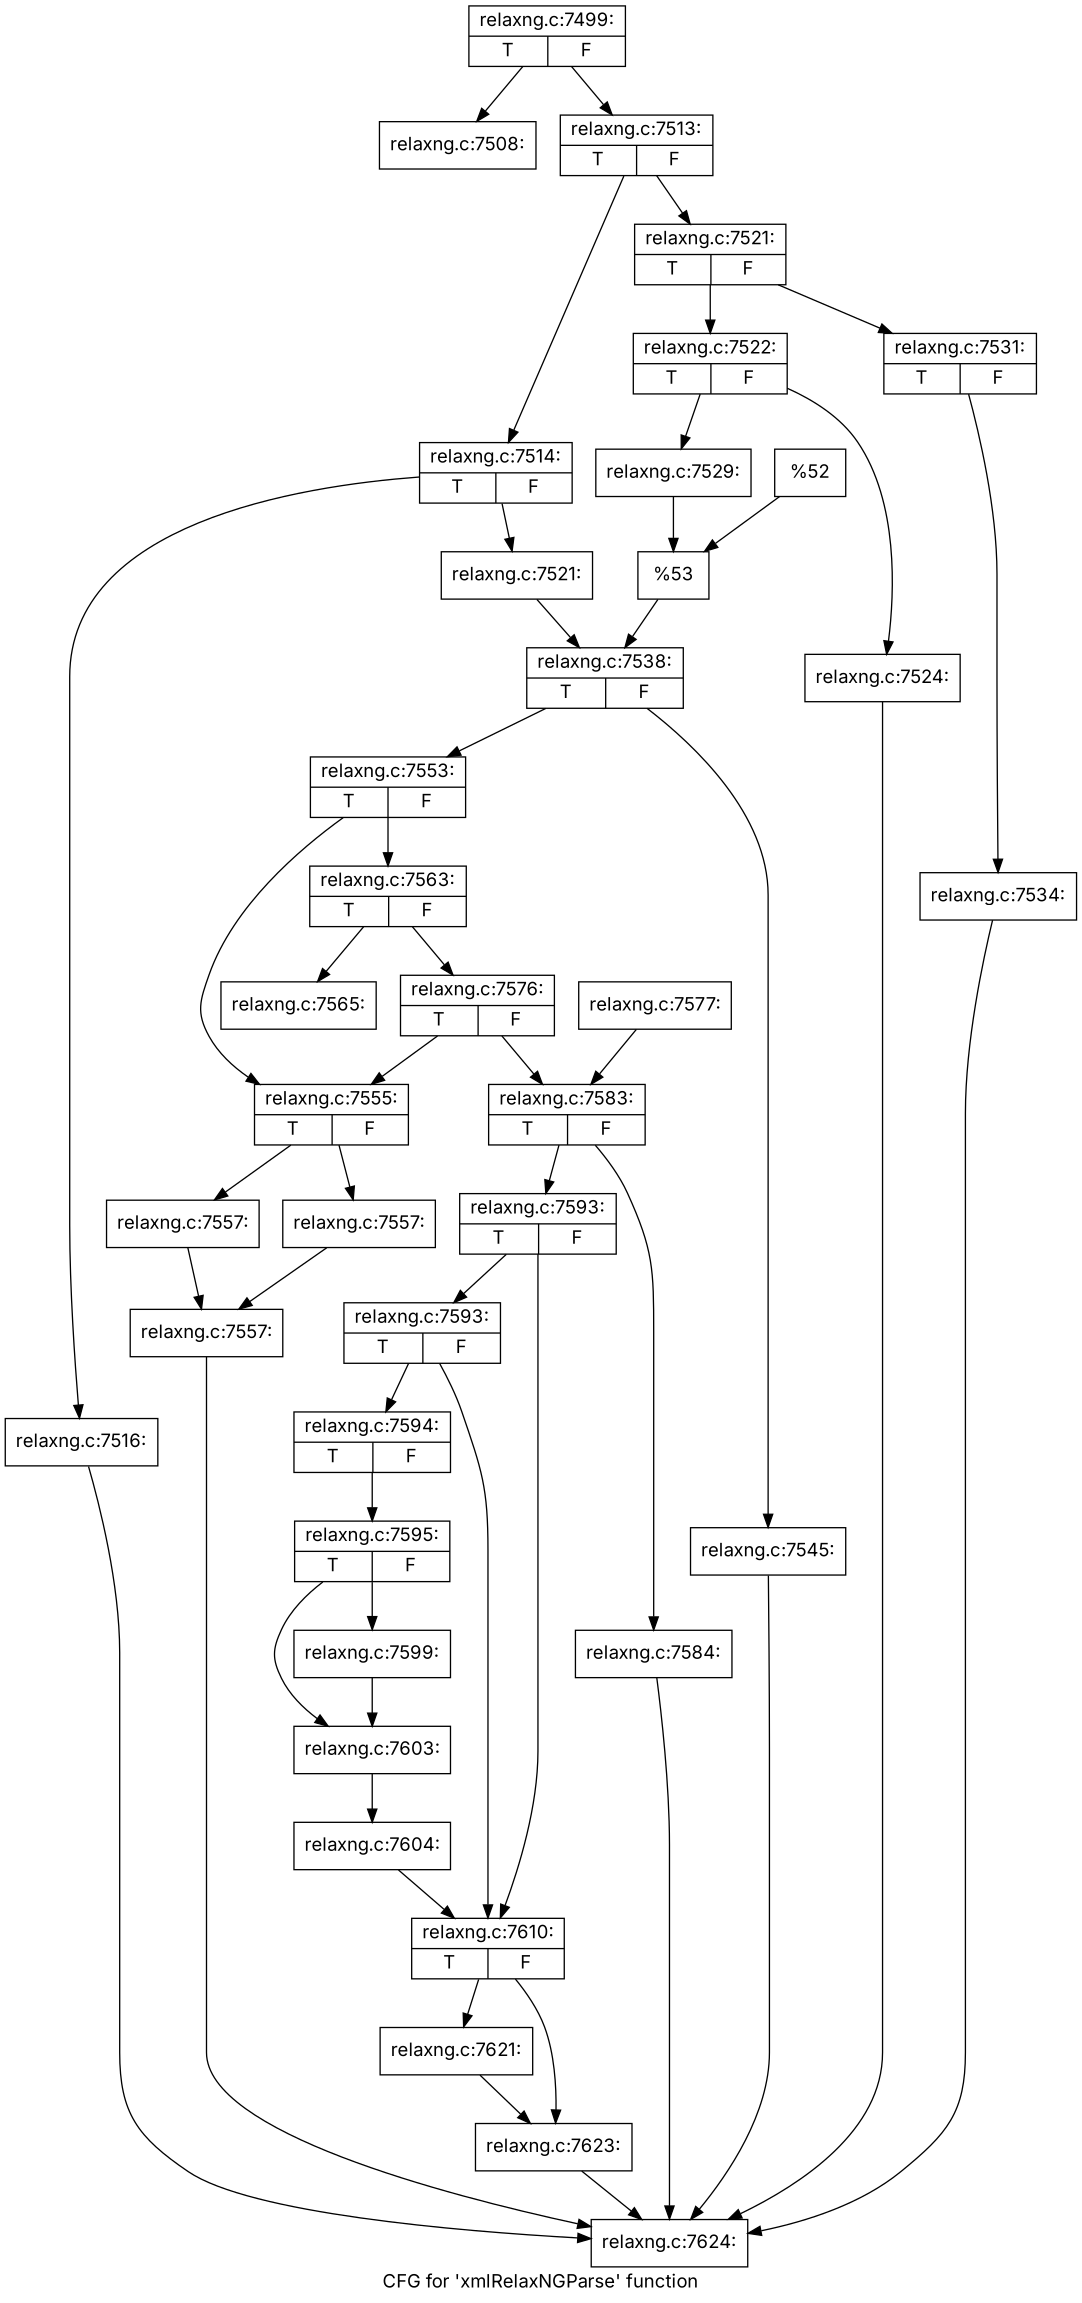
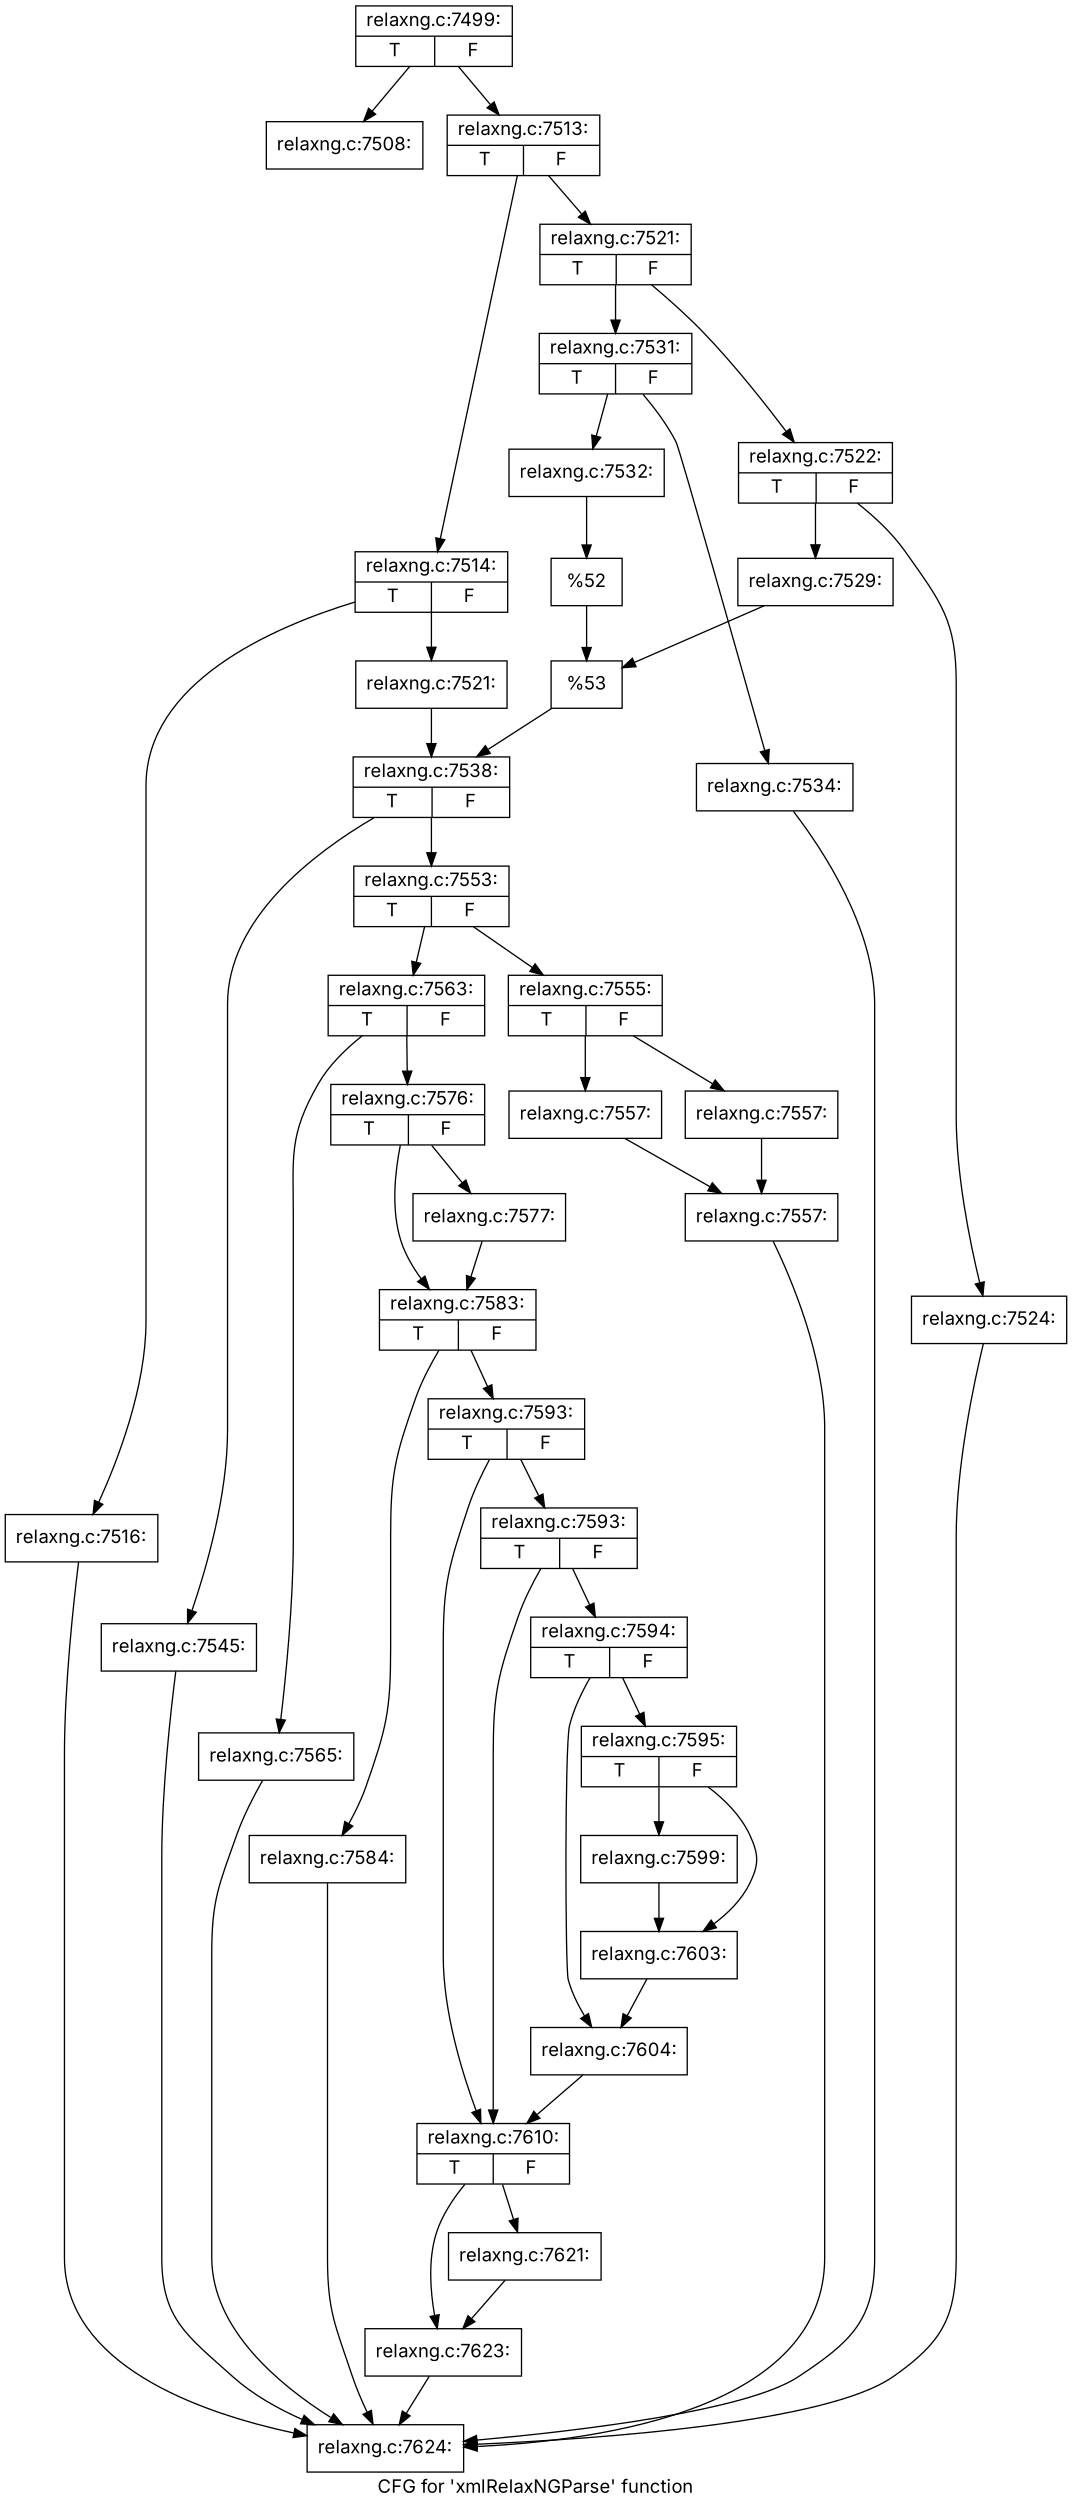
none -> (587, 473)
(410, 1056) -> (447, 1164)
none -> (566, 1846)
none -> (212, 2118)
